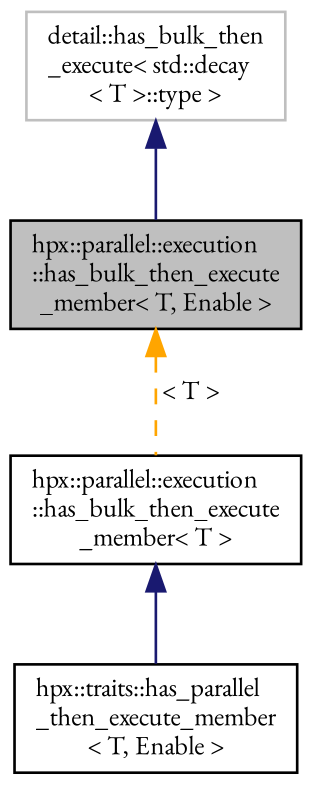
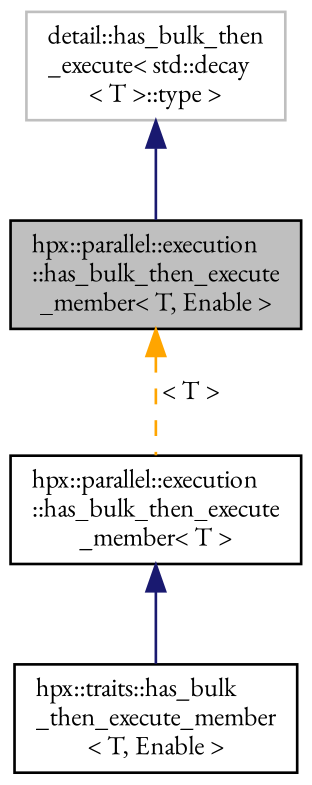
(156, 719) -> (156, 719)
